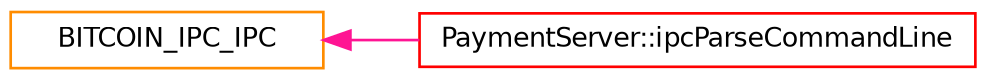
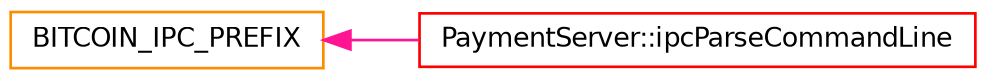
(167, 40) -> (167, 40)
